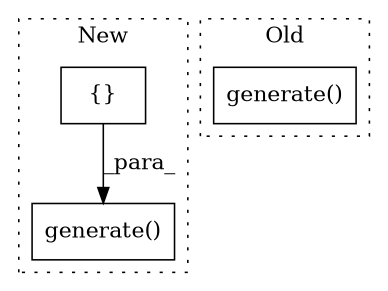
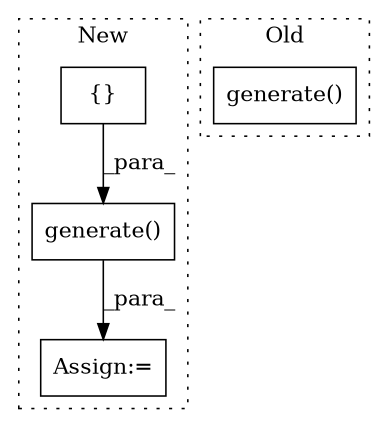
none -> (103, 368)
